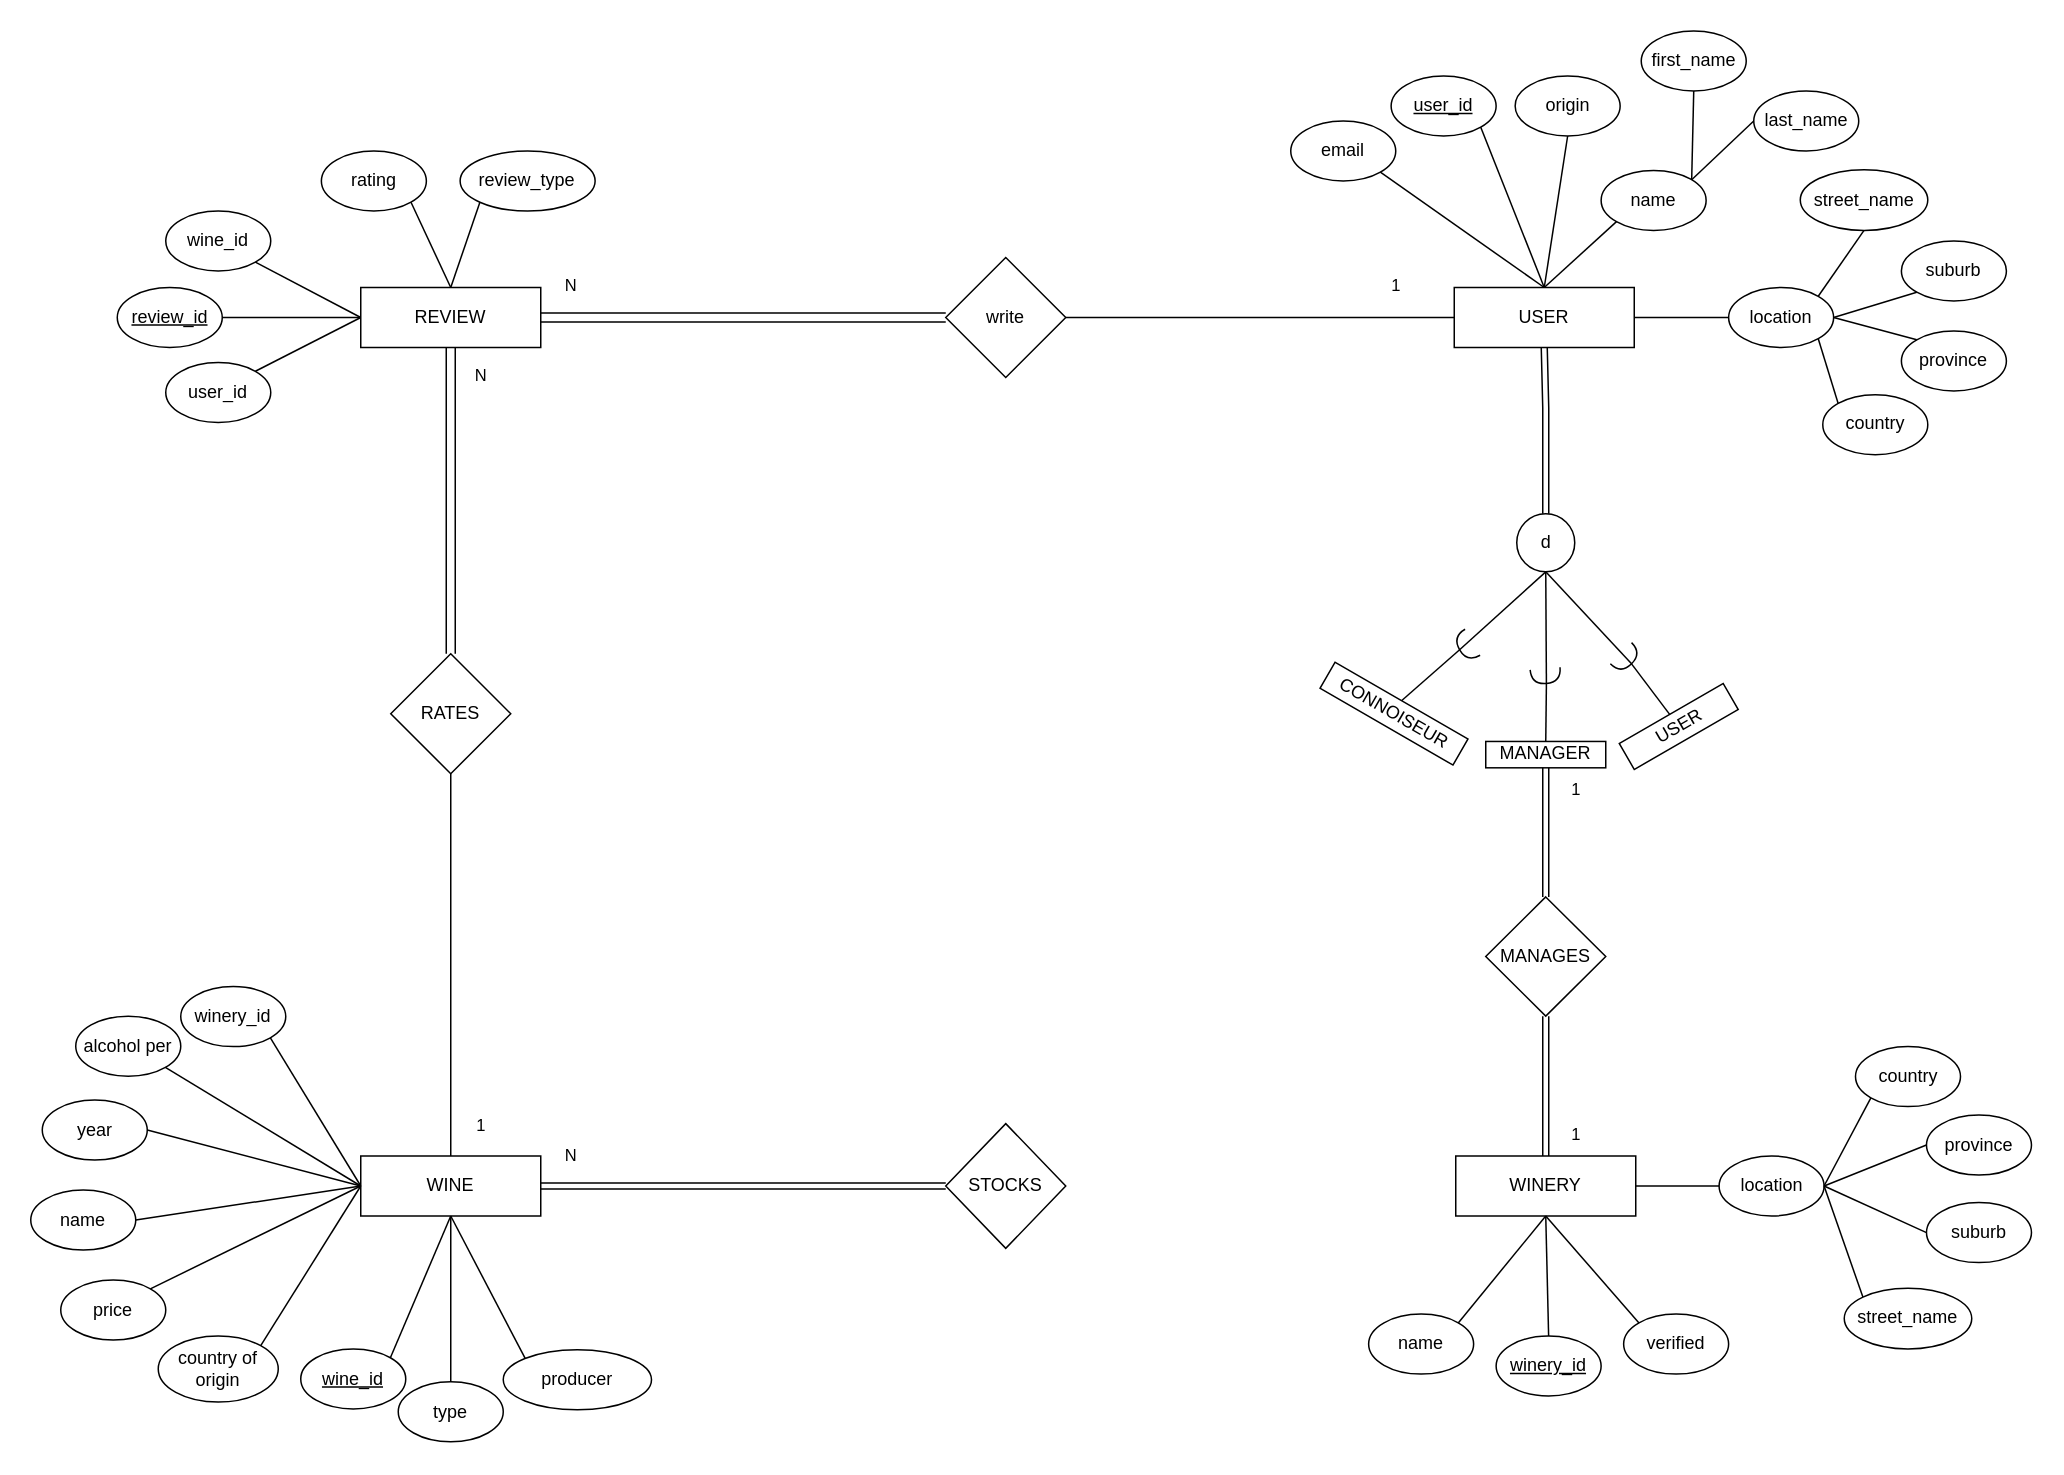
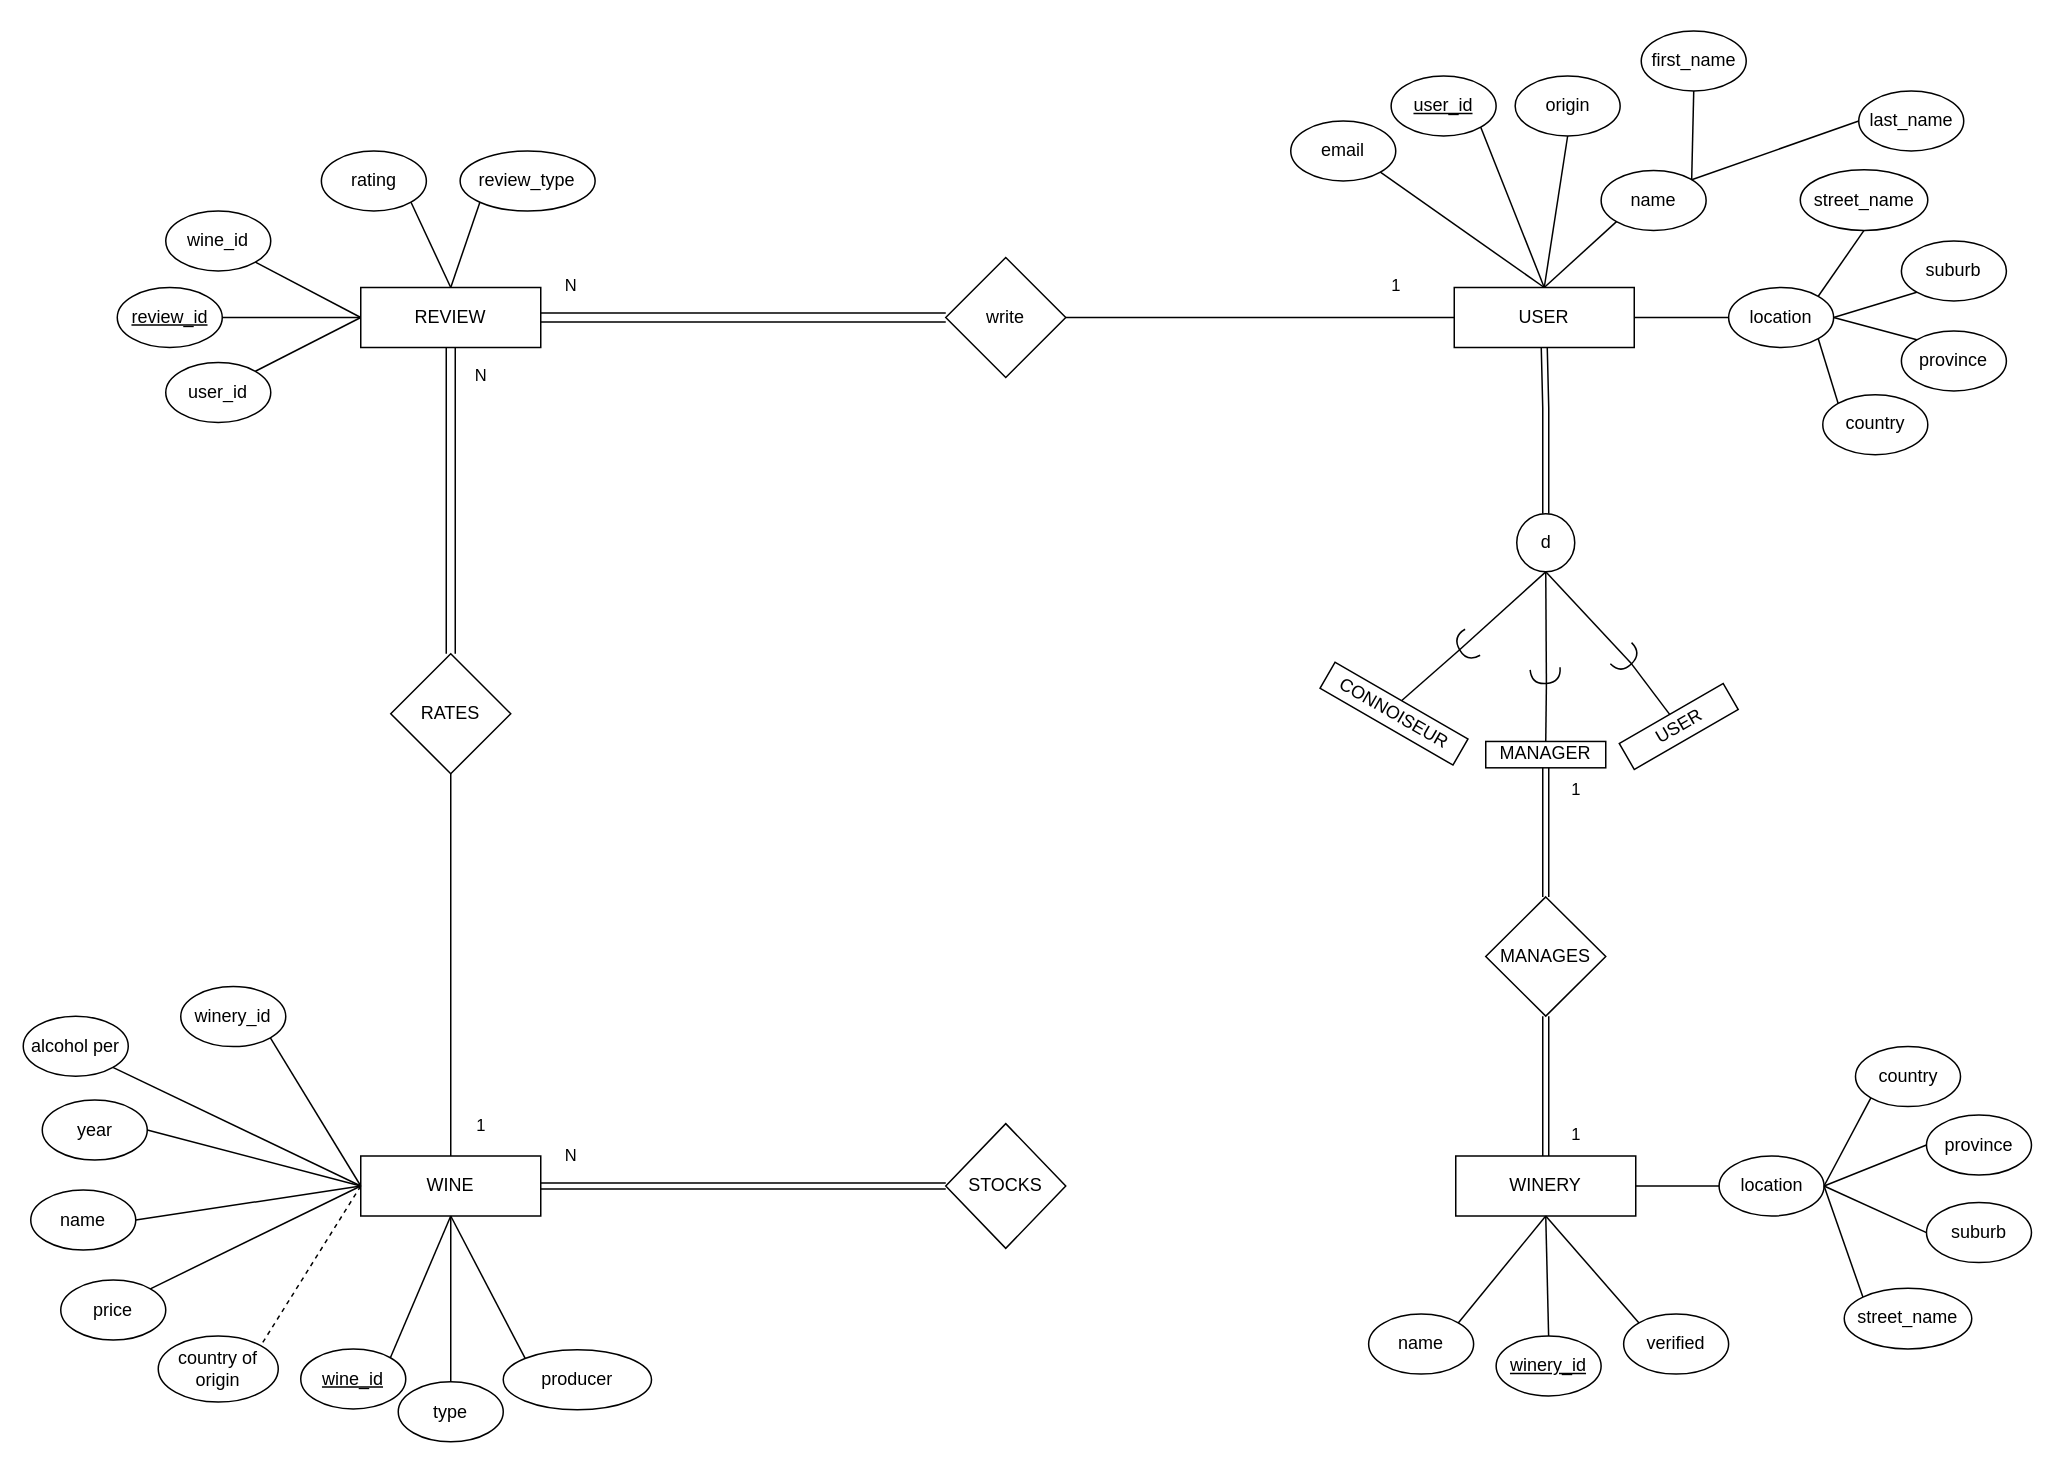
(1806, 121) -> (1911, 121)
(128, 1046) -> (76, 1046)
(310, 1266) -> (310, 1266)
